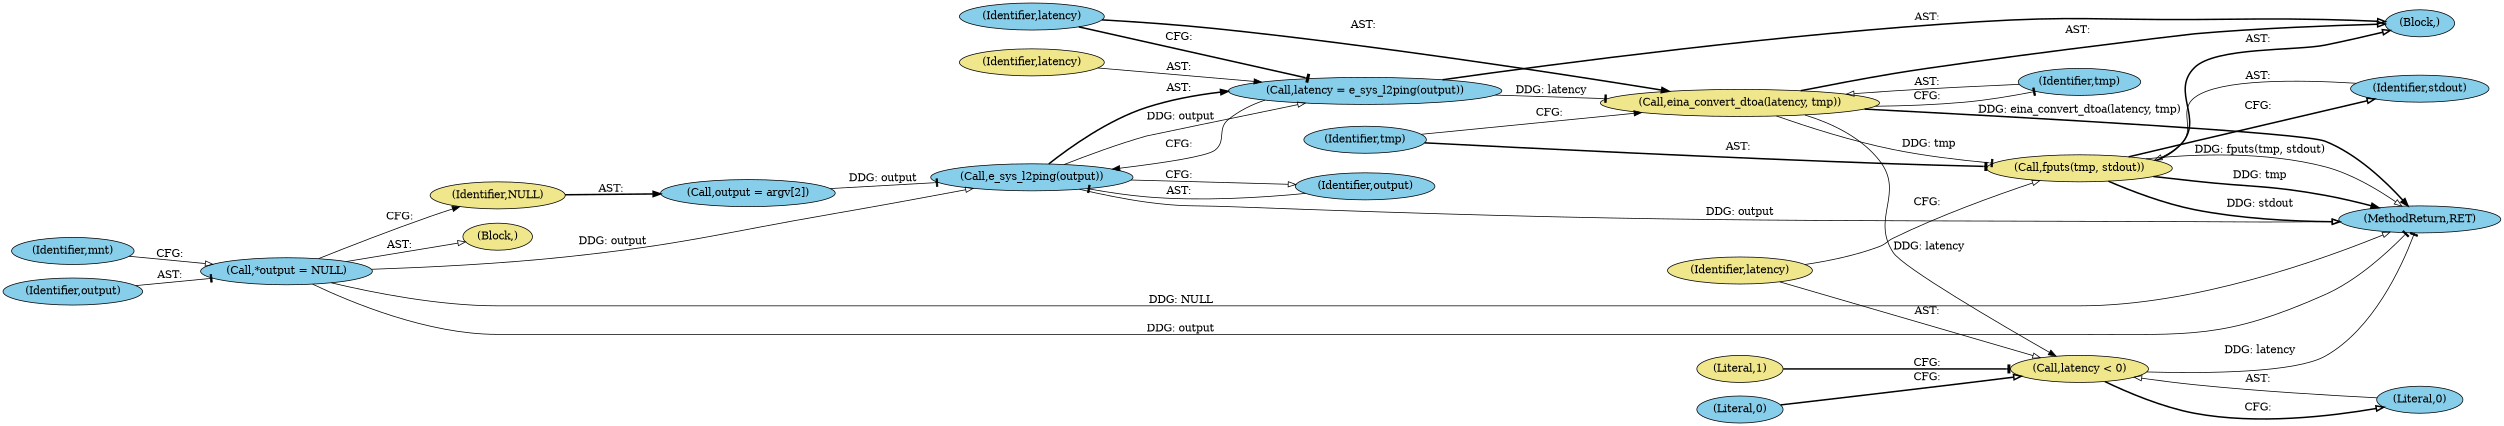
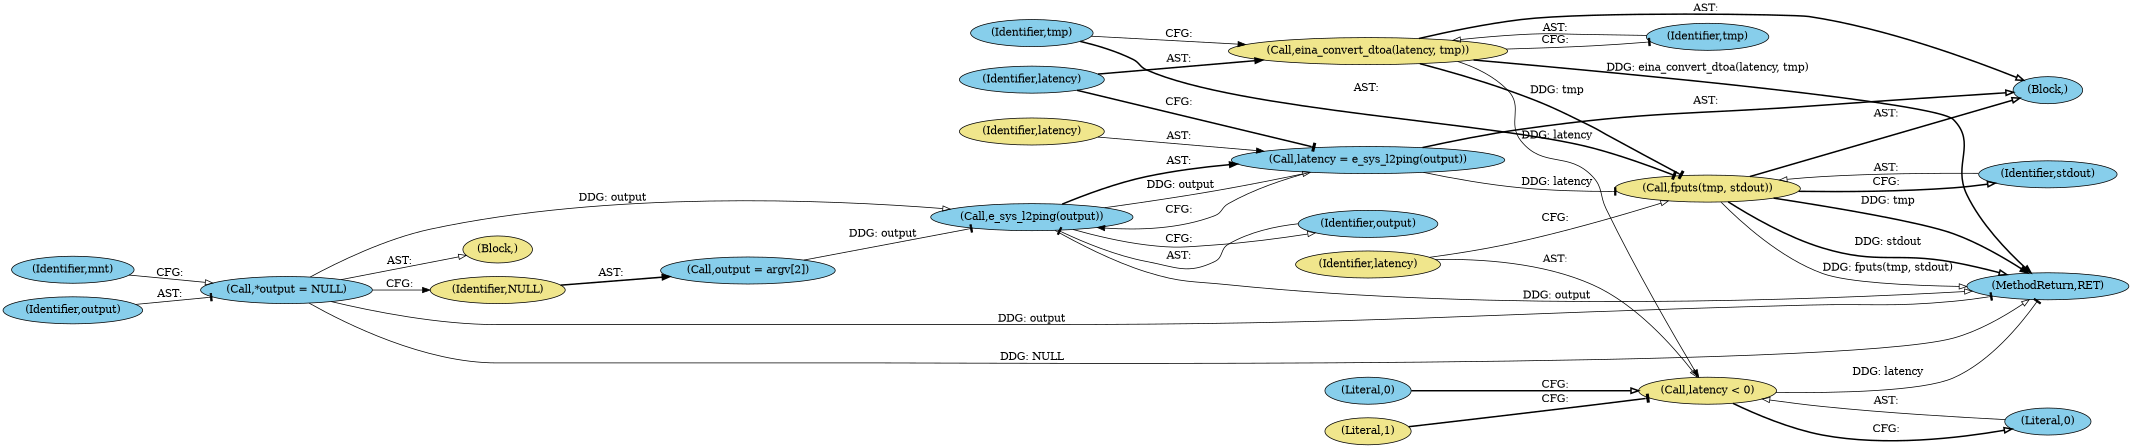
(1549, 97) -> (1518, 187)
(1881, 147) -> (1554, 108)
